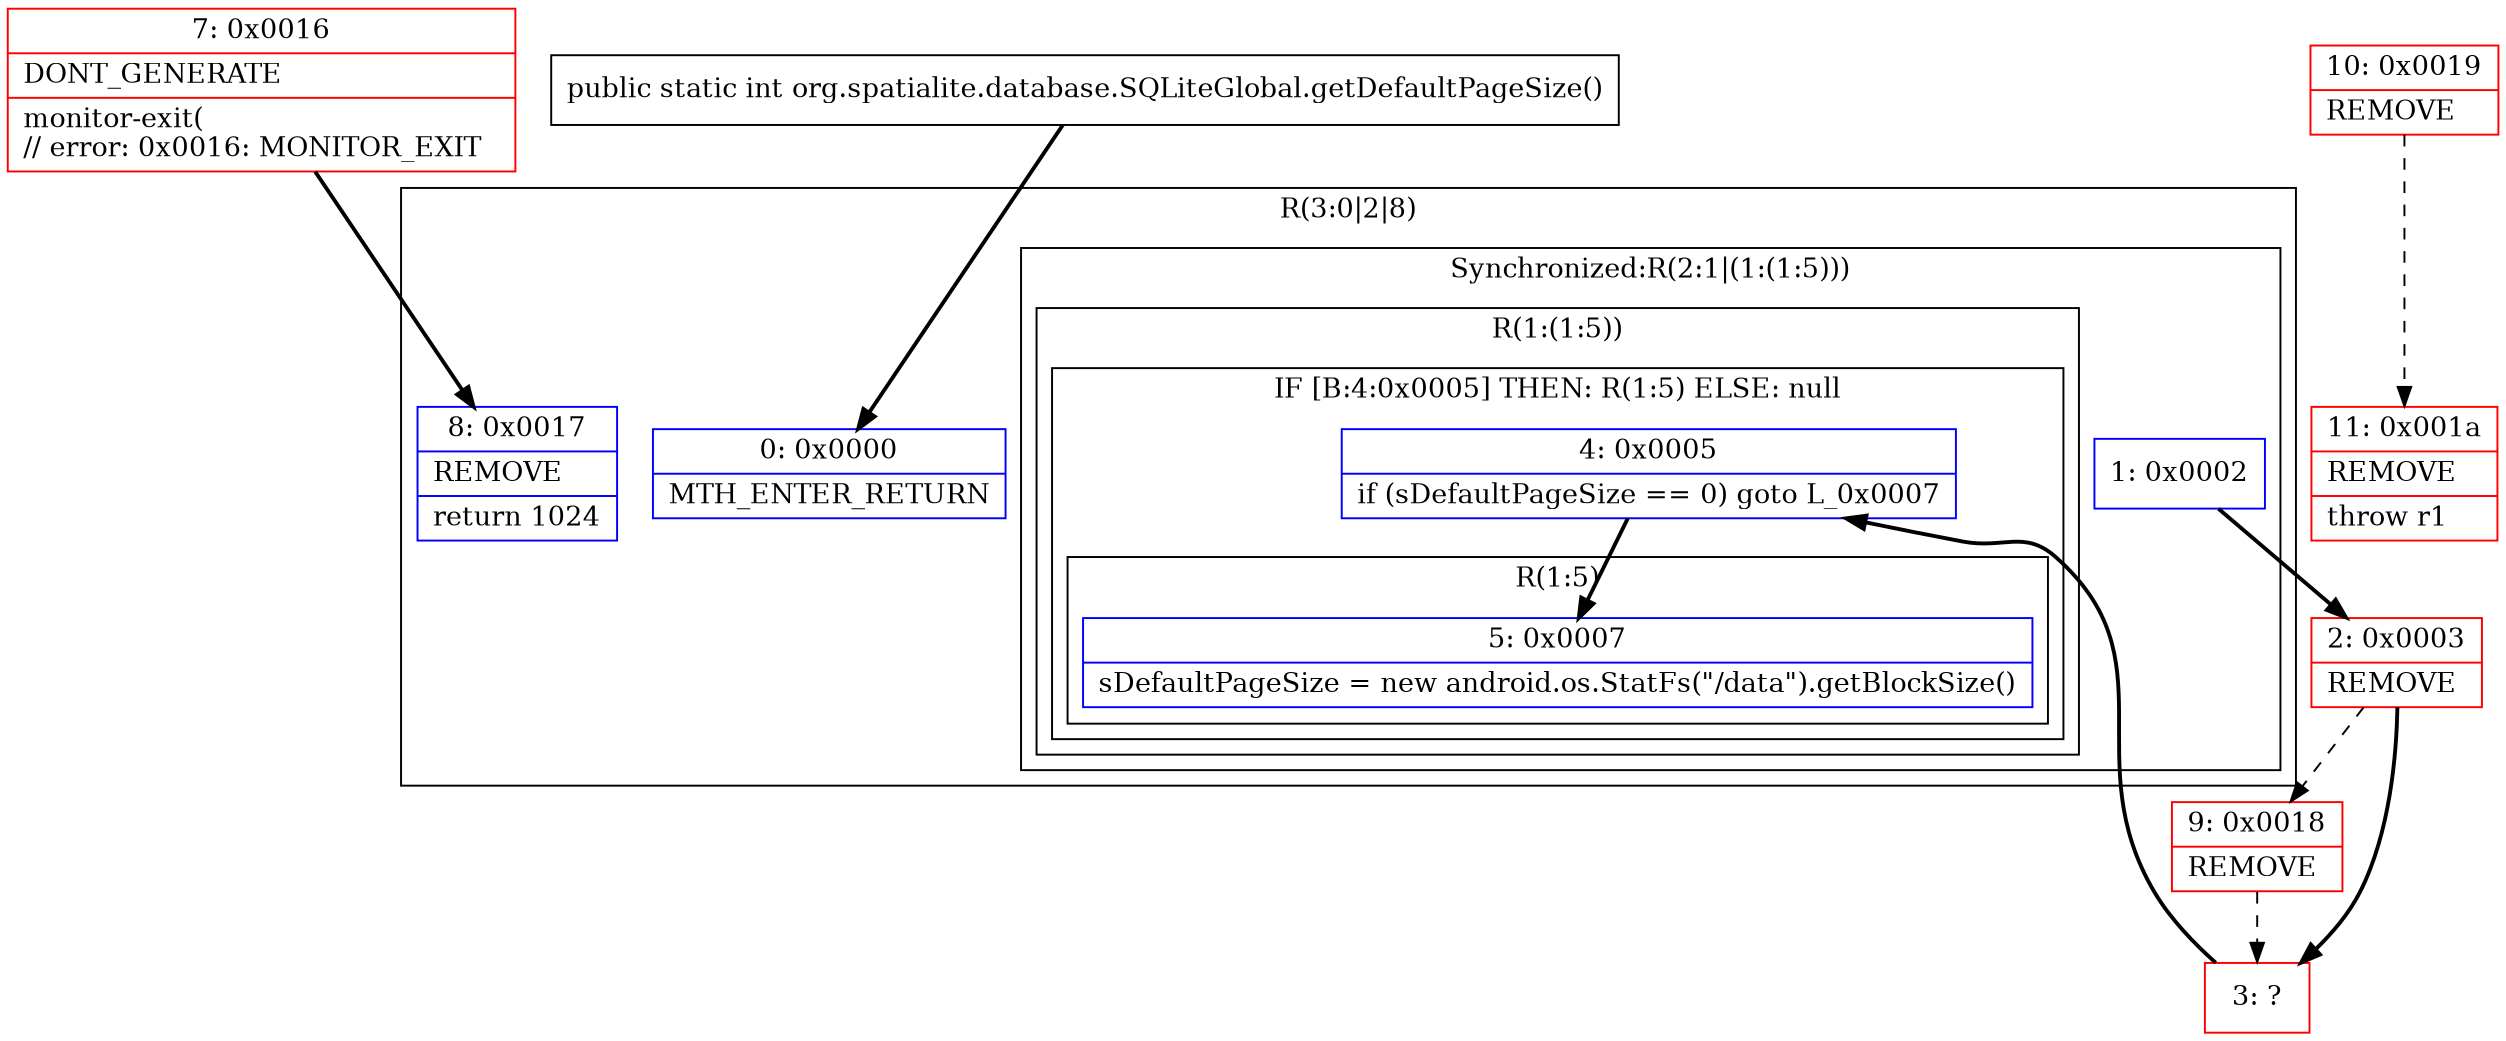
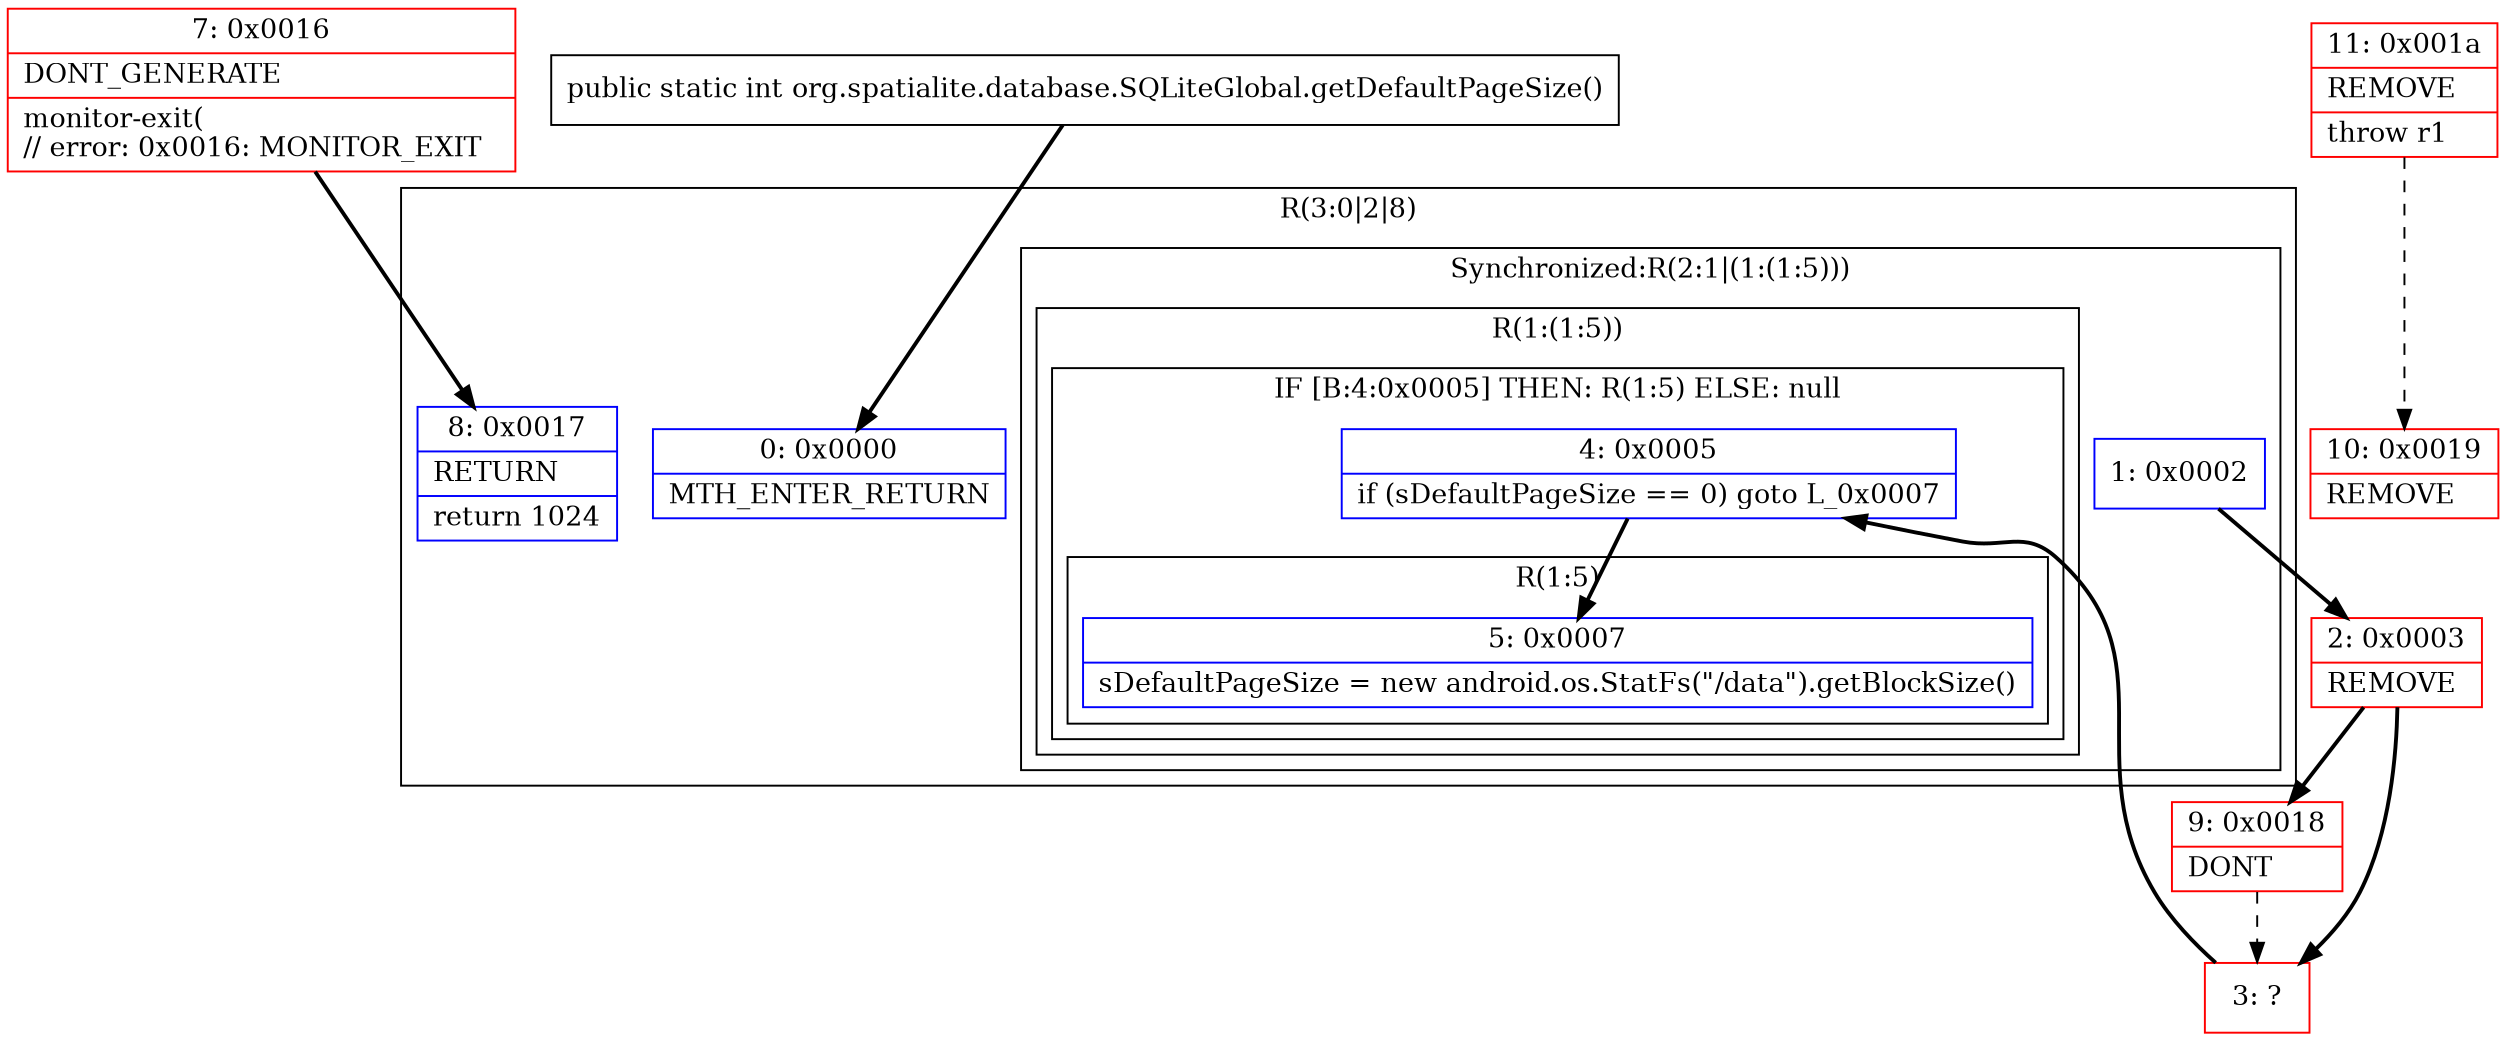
(2404, 261) -> (2404, 283)
(498, 473) -> (496, 473)
(2333, 747) -> (2333, 747)
(2252, 868) -> (2230, 868)
